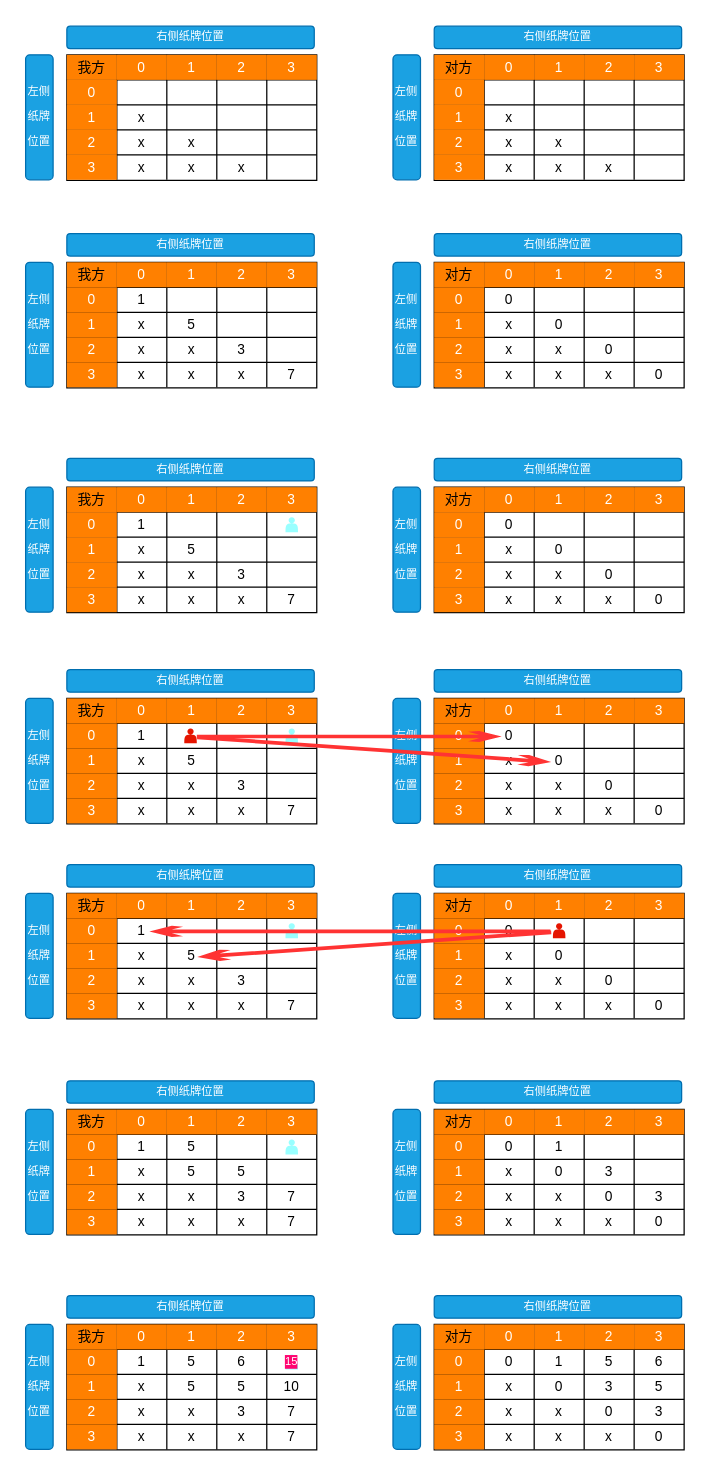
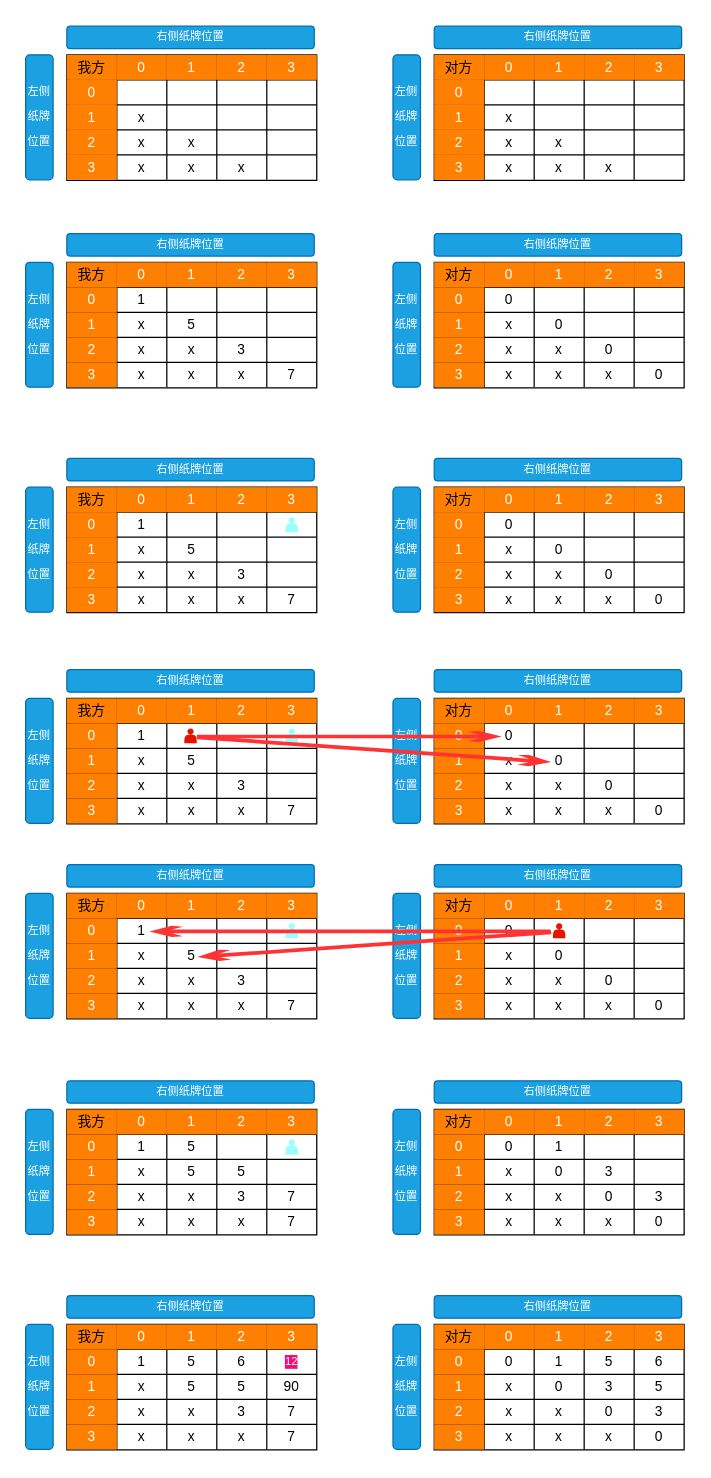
(292, 1362) -> (292, 1362)
(292, 1387) -> (292, 1387)
